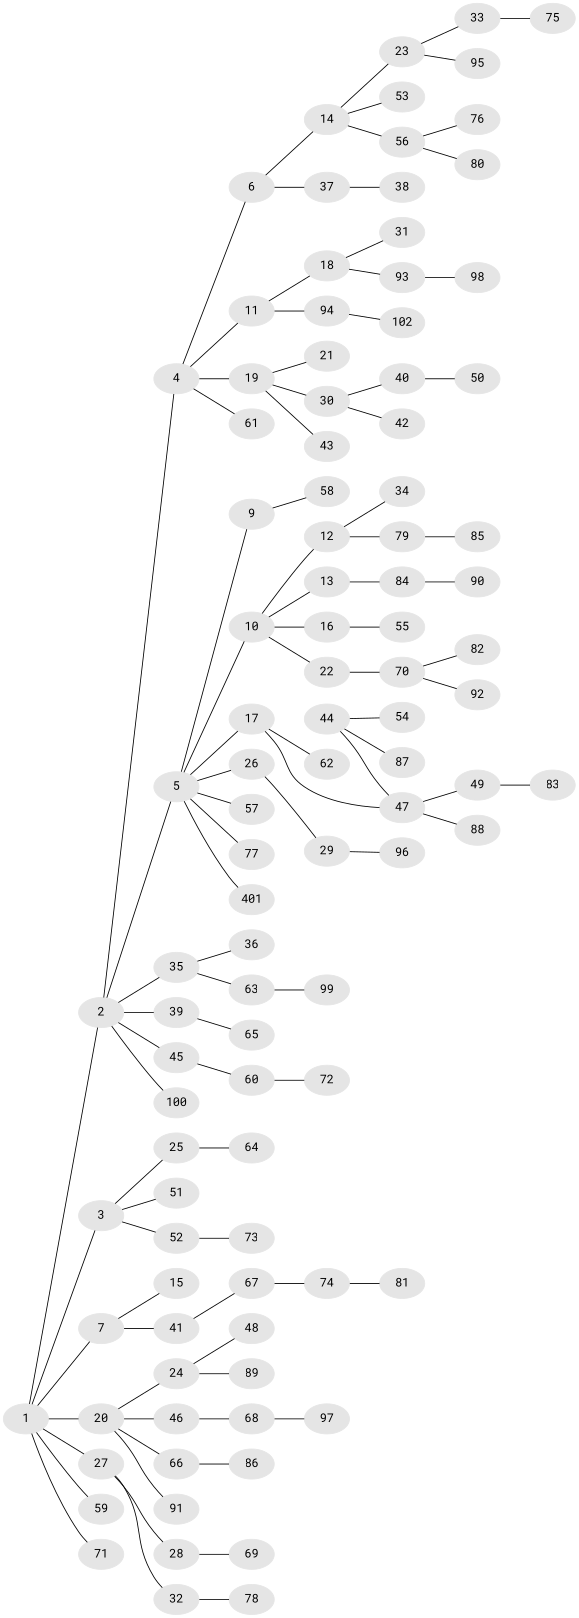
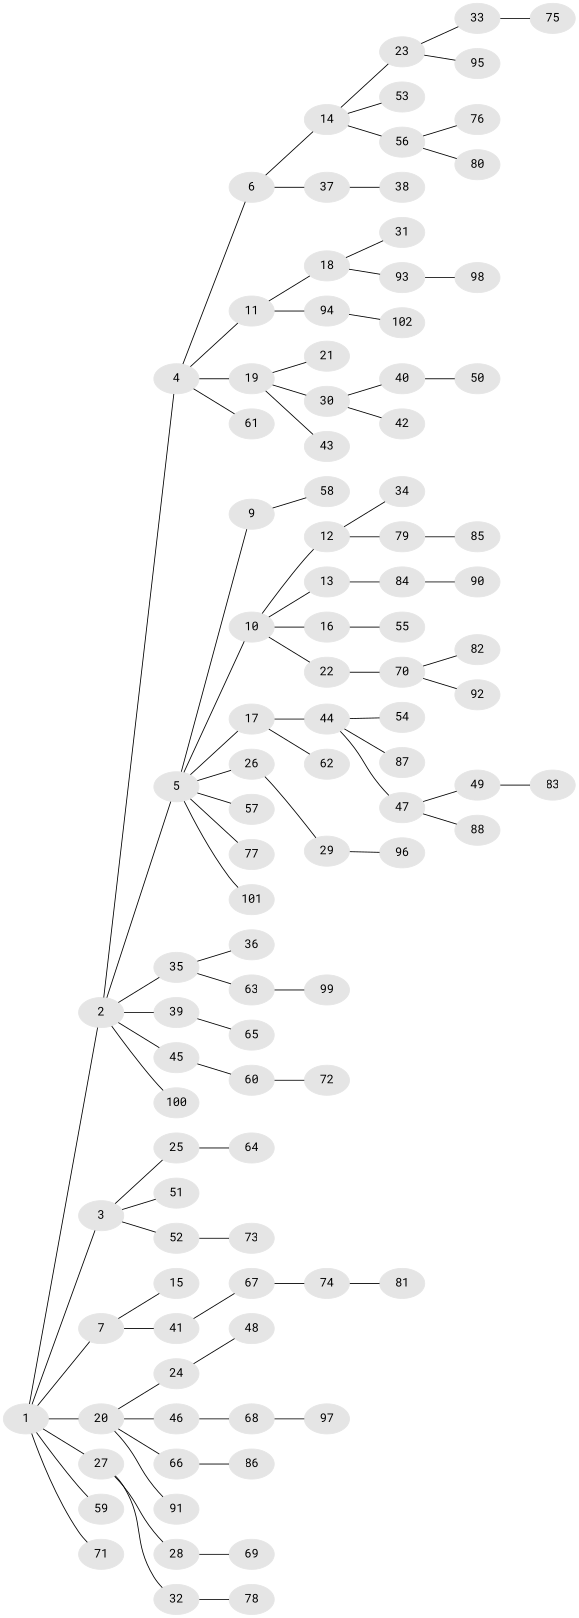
(309, 789) -> (289, 719)
(252, 900) -> (252, 900)
(252, 1374) -> none
